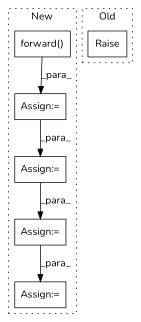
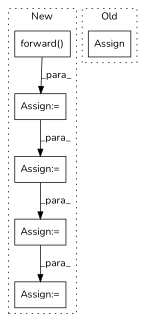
(107, 44) -> (110, 44)
